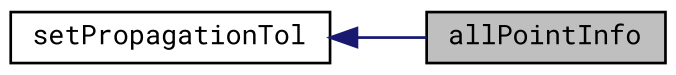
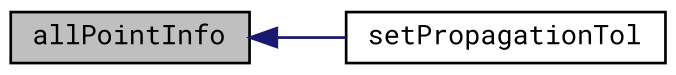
(392, 38) -> (312, 38)
